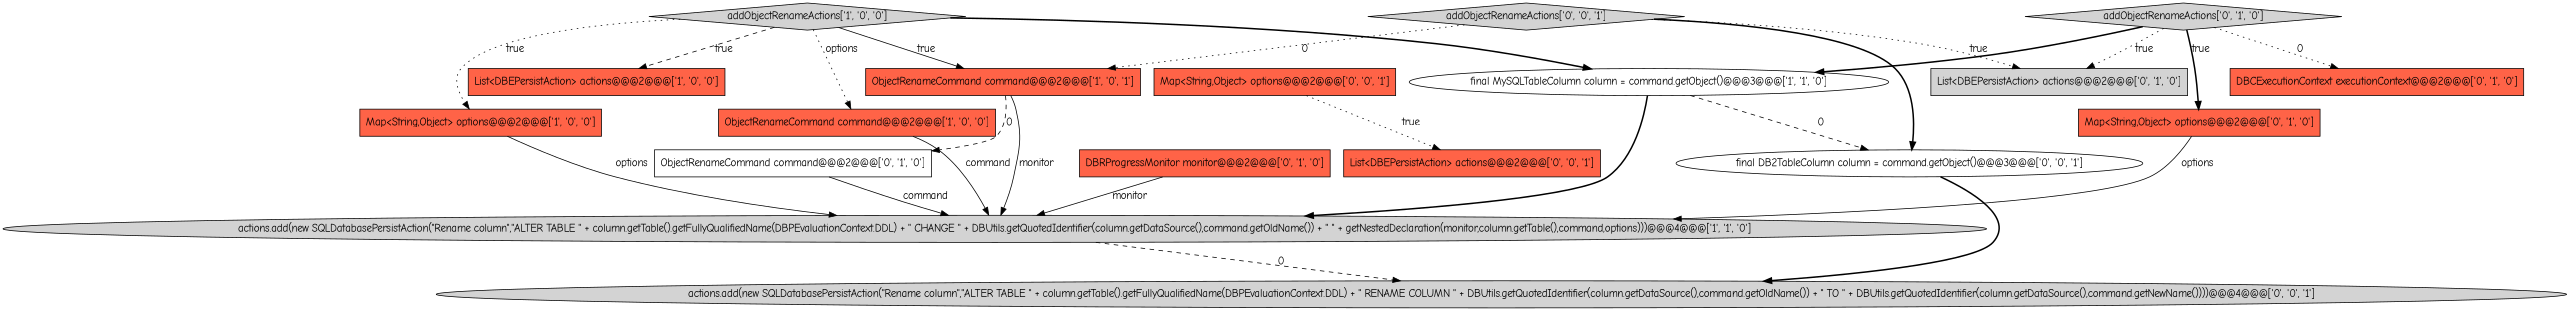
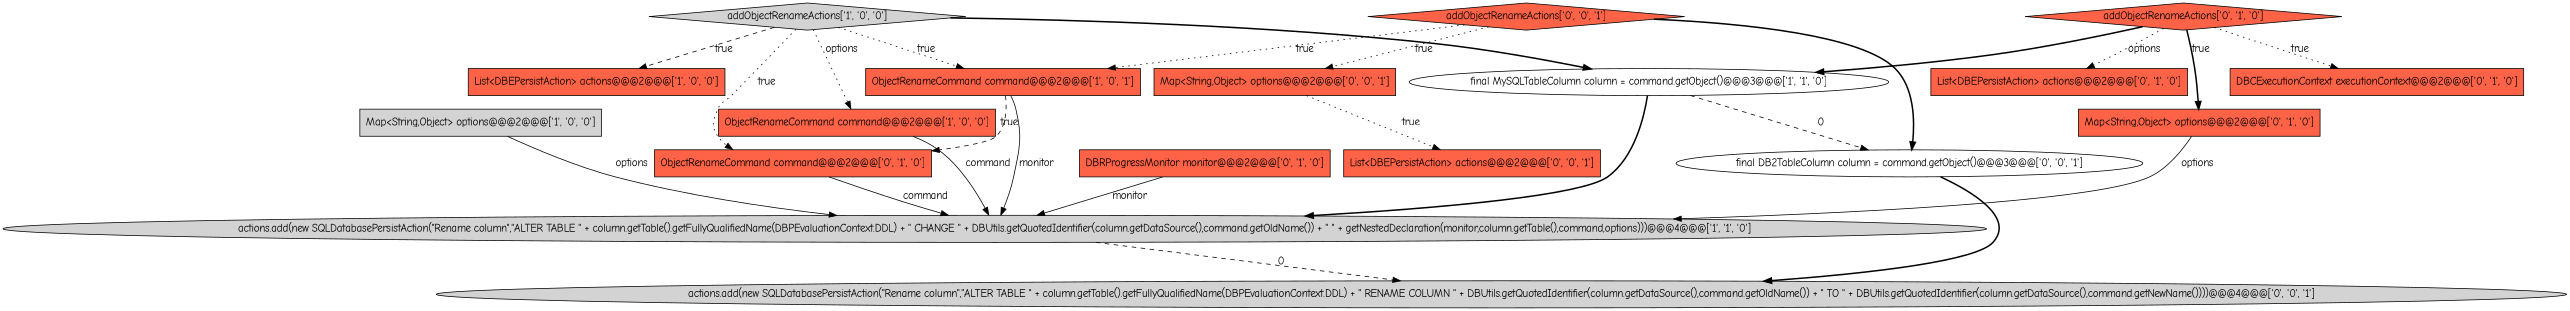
(1526, 17) -> (1526, 17)
(2183, 17) -> (2183, 17)
(1834, 32) -> (1411, 47)
(549, 33) -> (742, 84)
(898, 47) -> (898, 47)
(1305, 49) -> (1305, 49)
(2144, 49) -> (2144, 49)
(2300, 49) -> (2300, 49)
(2059, 82) -> (2059, 82)
(481, 123) -> (481, 123)
(1009, 123) -> (1009, 123)
(793, 163) -> (793, 163)
